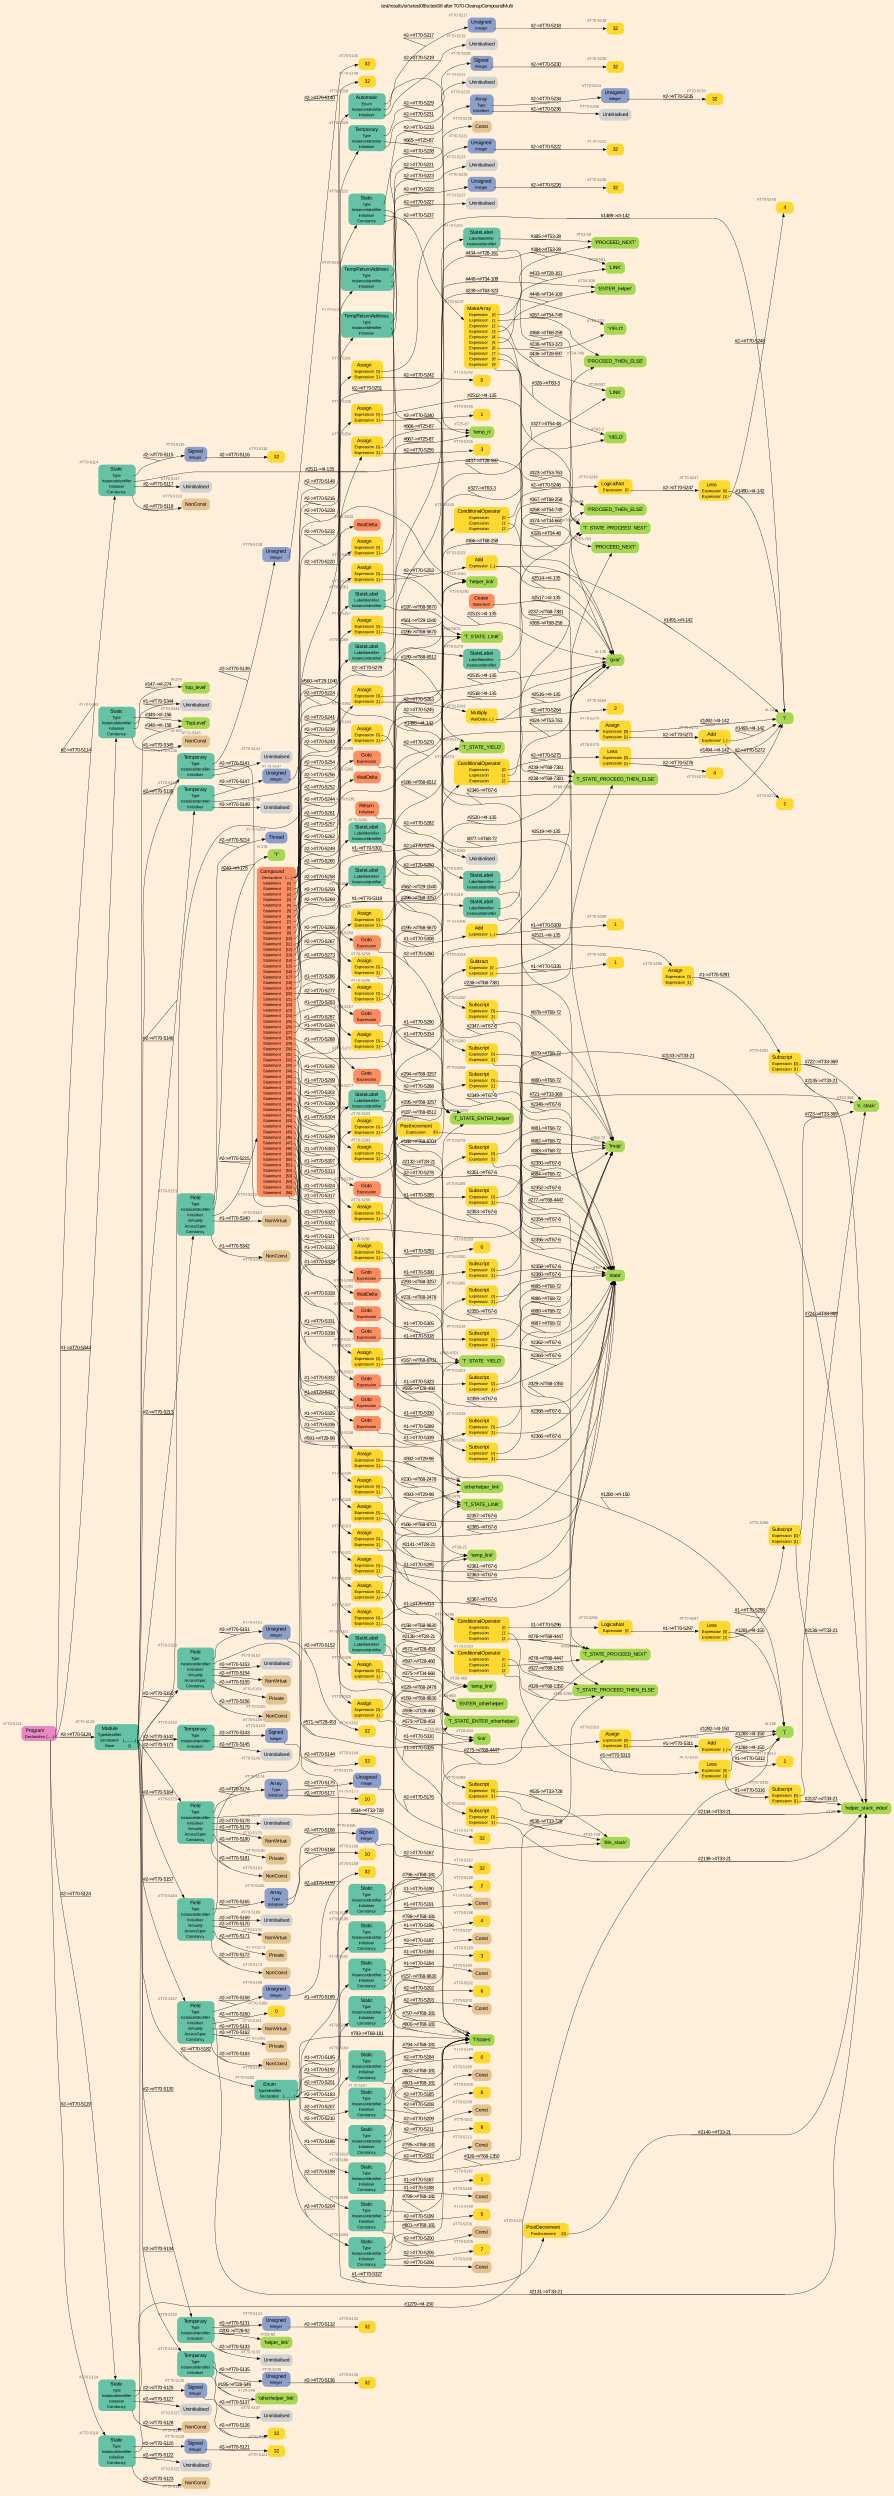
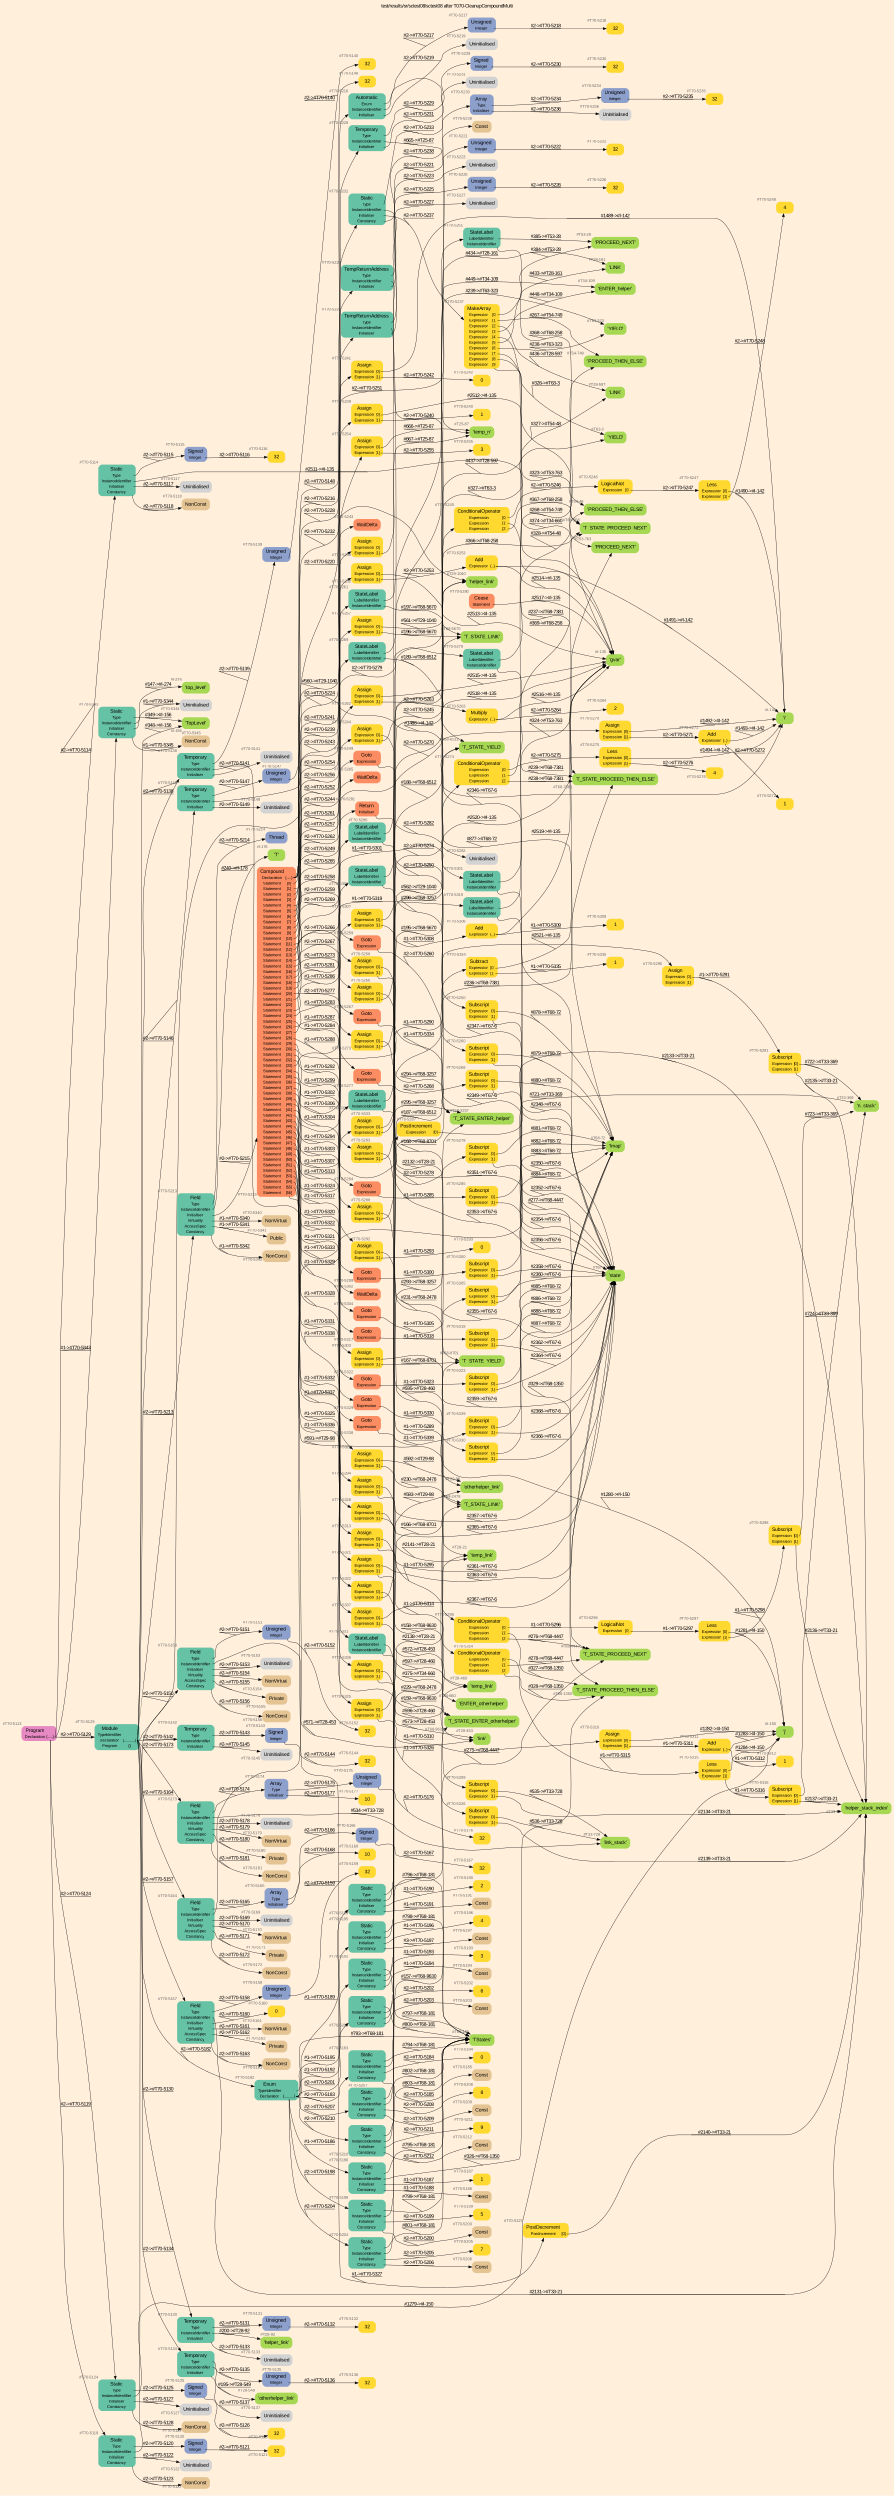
(479, 719) -> (479, 719)
none -> (331, 972)
none -> (276, 1239)
(110, 1746) -> (110, 1746)
